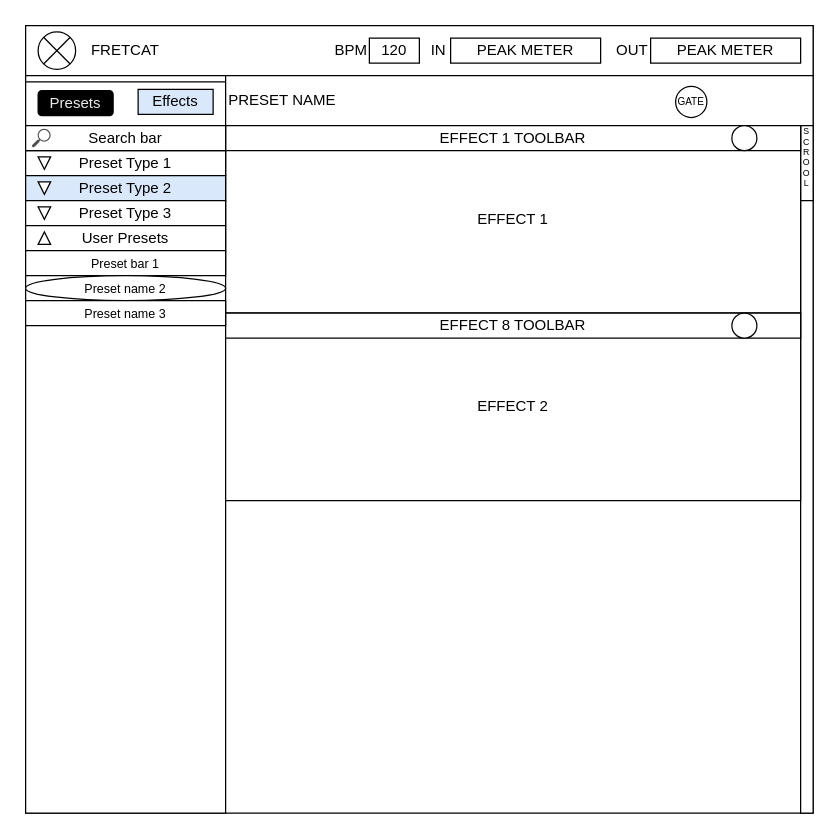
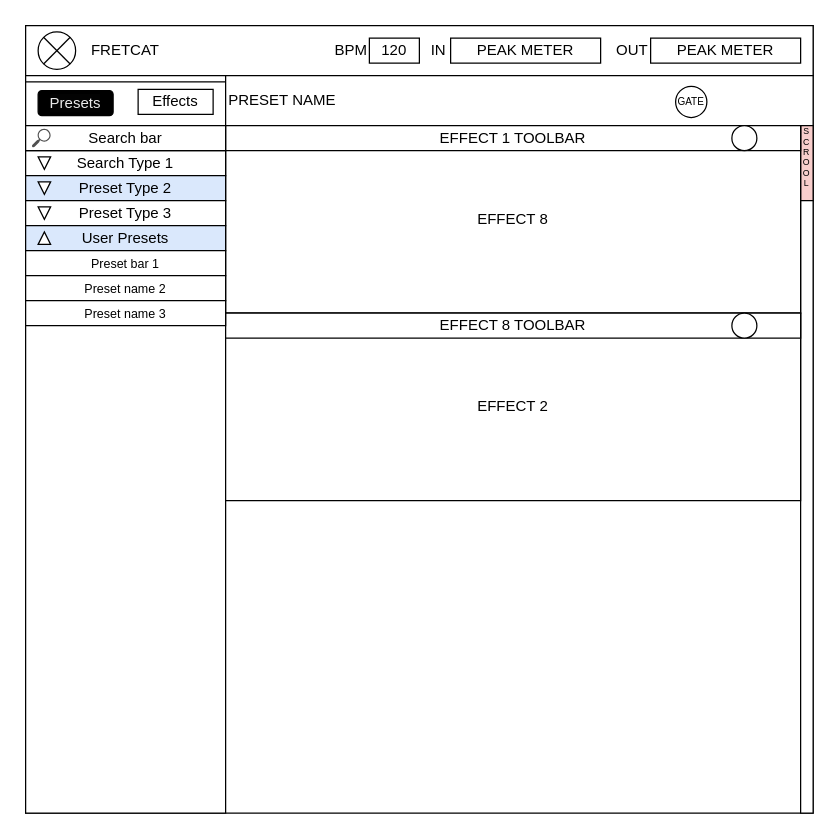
(176, 102) -> (176, 102)
(126, 163) -> (126, 163)
(807, 163) -> (807, 163)
(513, 219) -> (513, 219)
(126, 238) -> (126, 238)
(126, 288) -> (126, 288)
